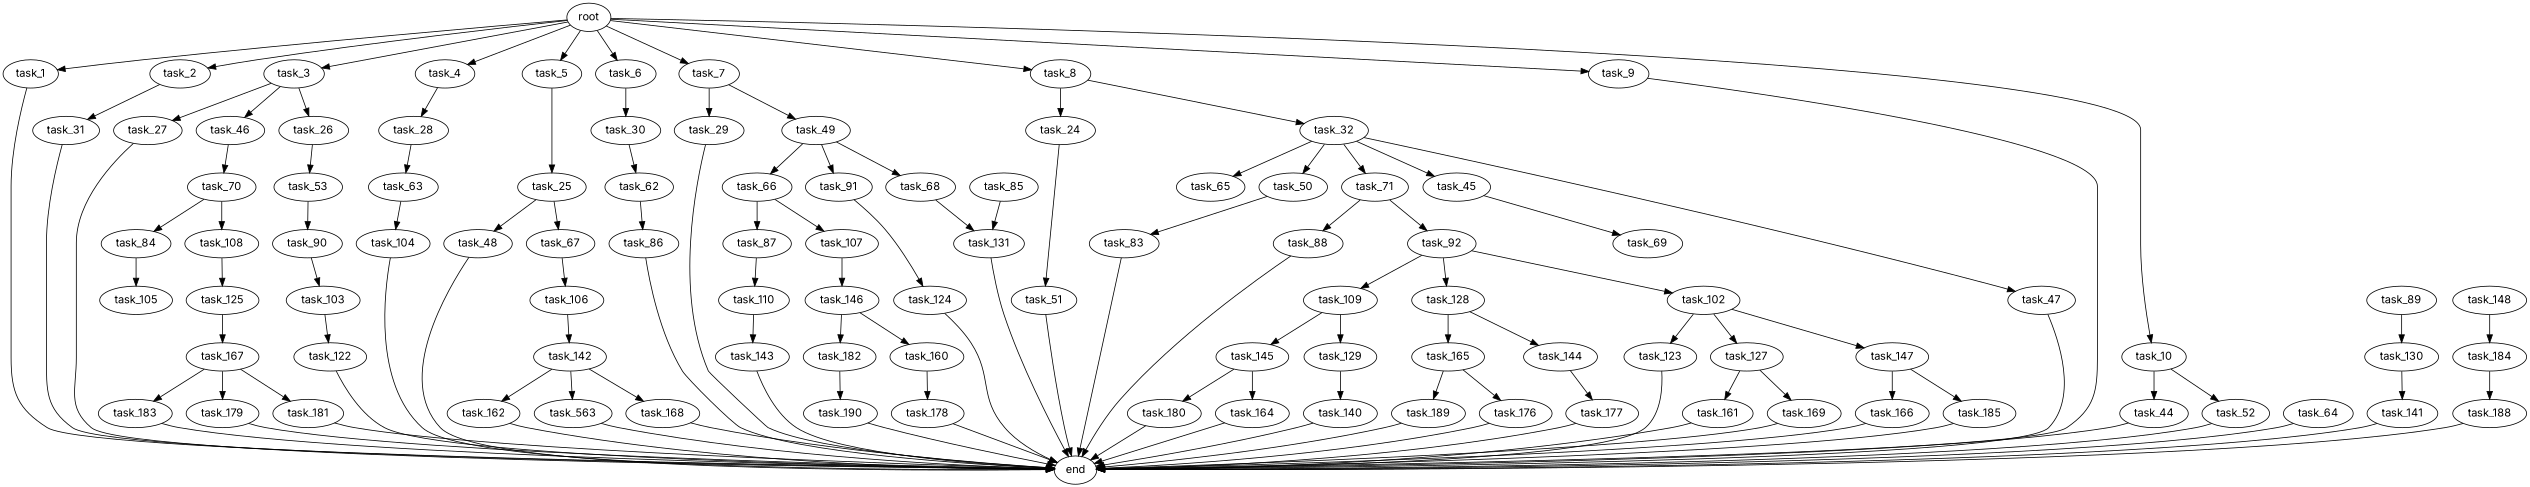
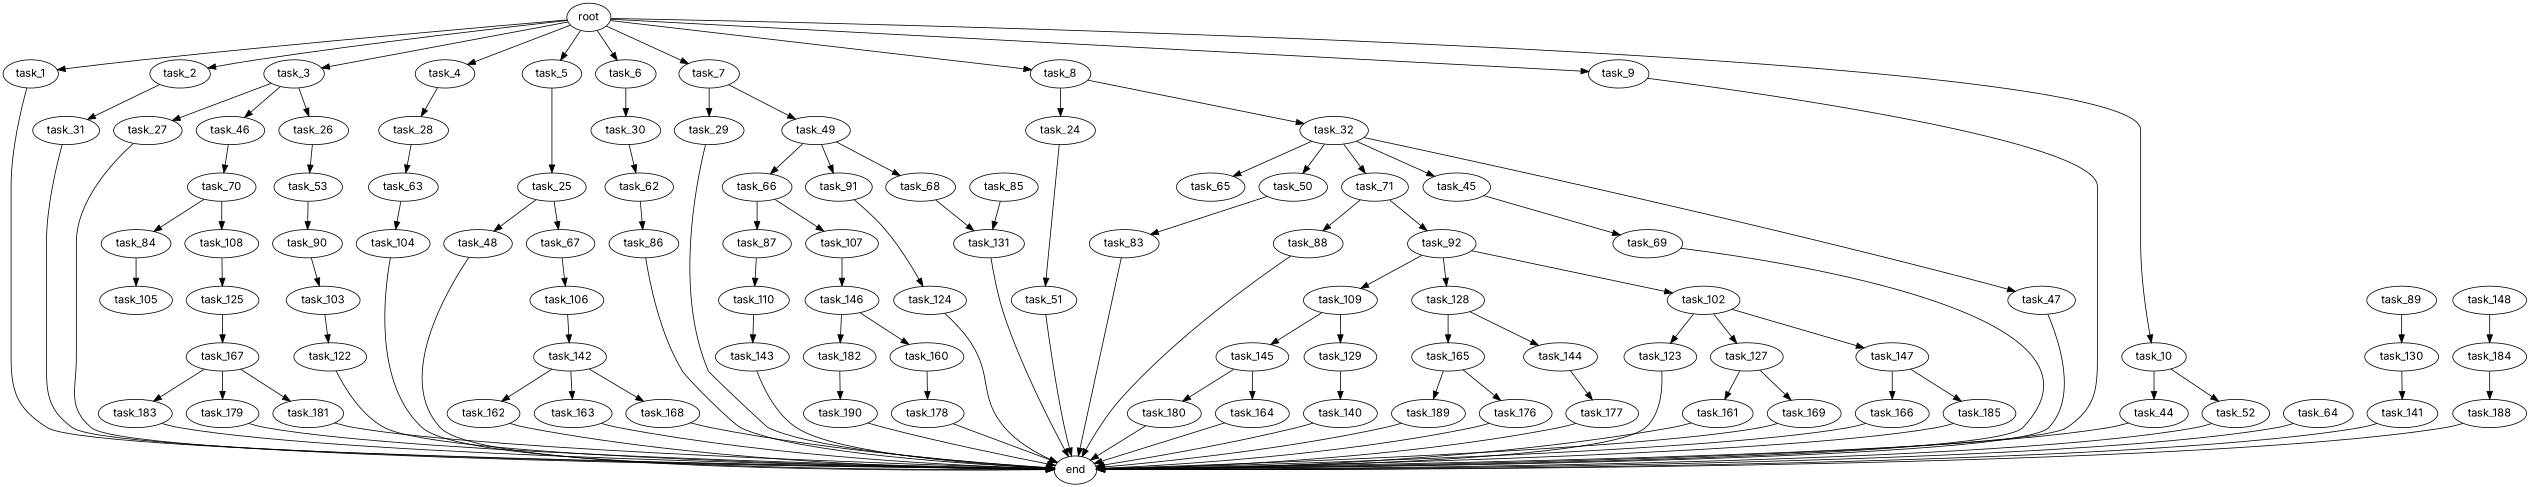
(573, 413) -> (573, 413)
none -> (2025, 423)
